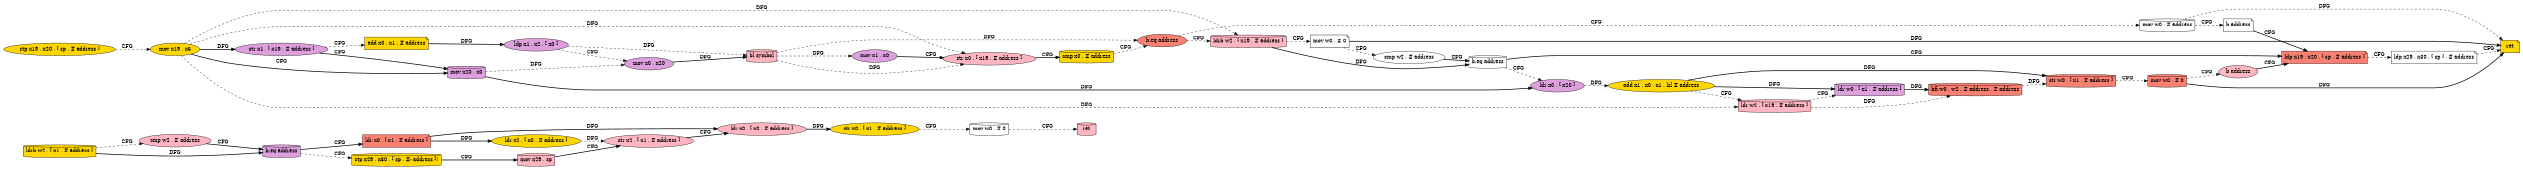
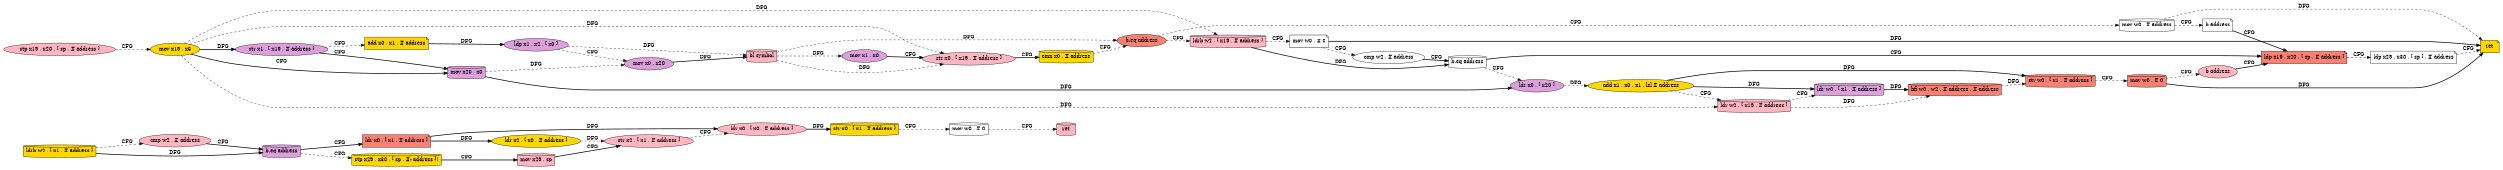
(60, 49) -> (60, 49)
(1087, 57) -> (1066, 57)
(875, 129) -> (864, 129)
(705, 136) -> (705, 136)
